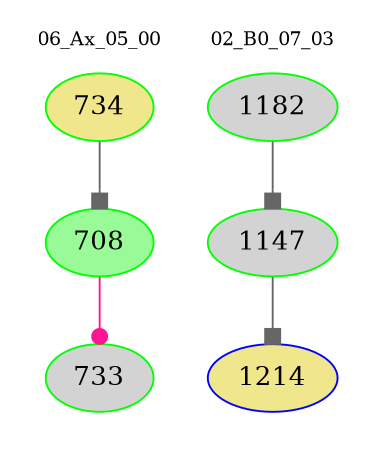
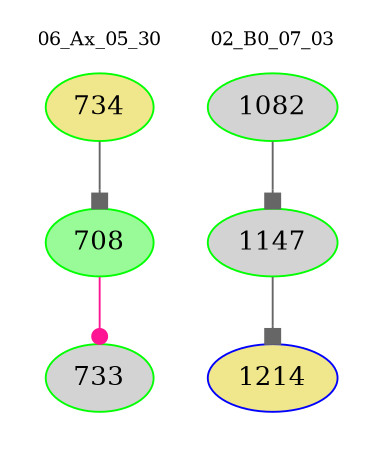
(100, 40) -> (100, 40)
(273, 107) -> (273, 107)
